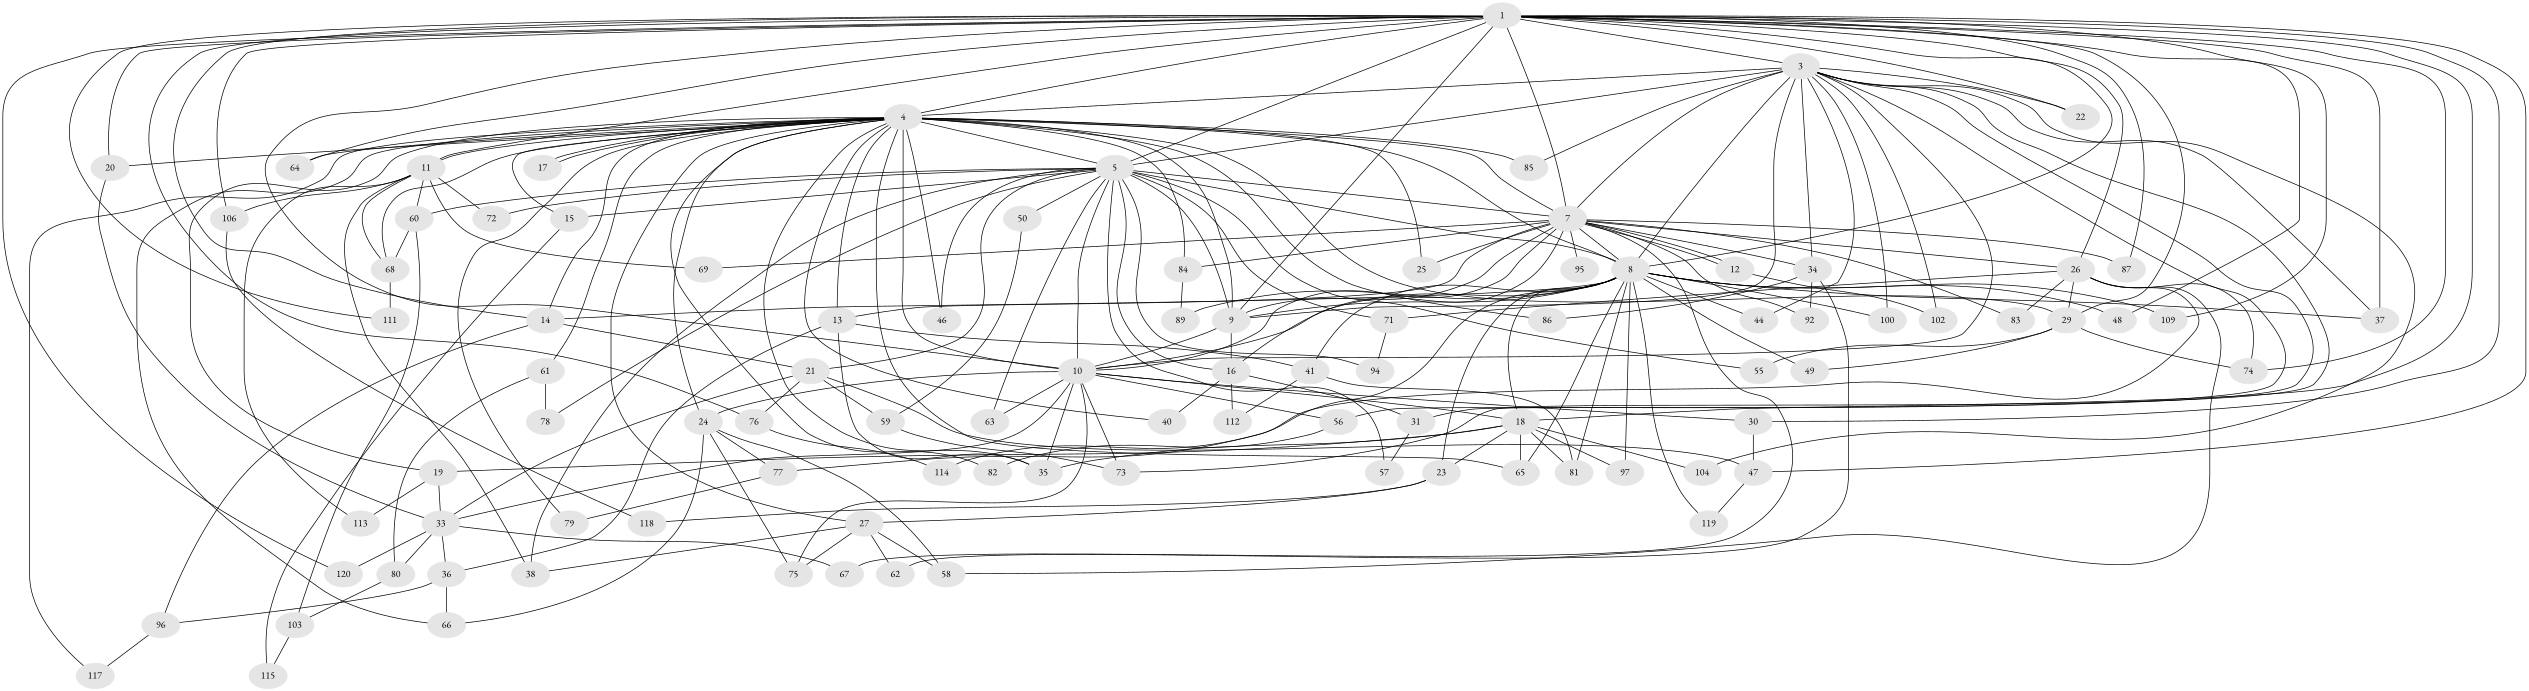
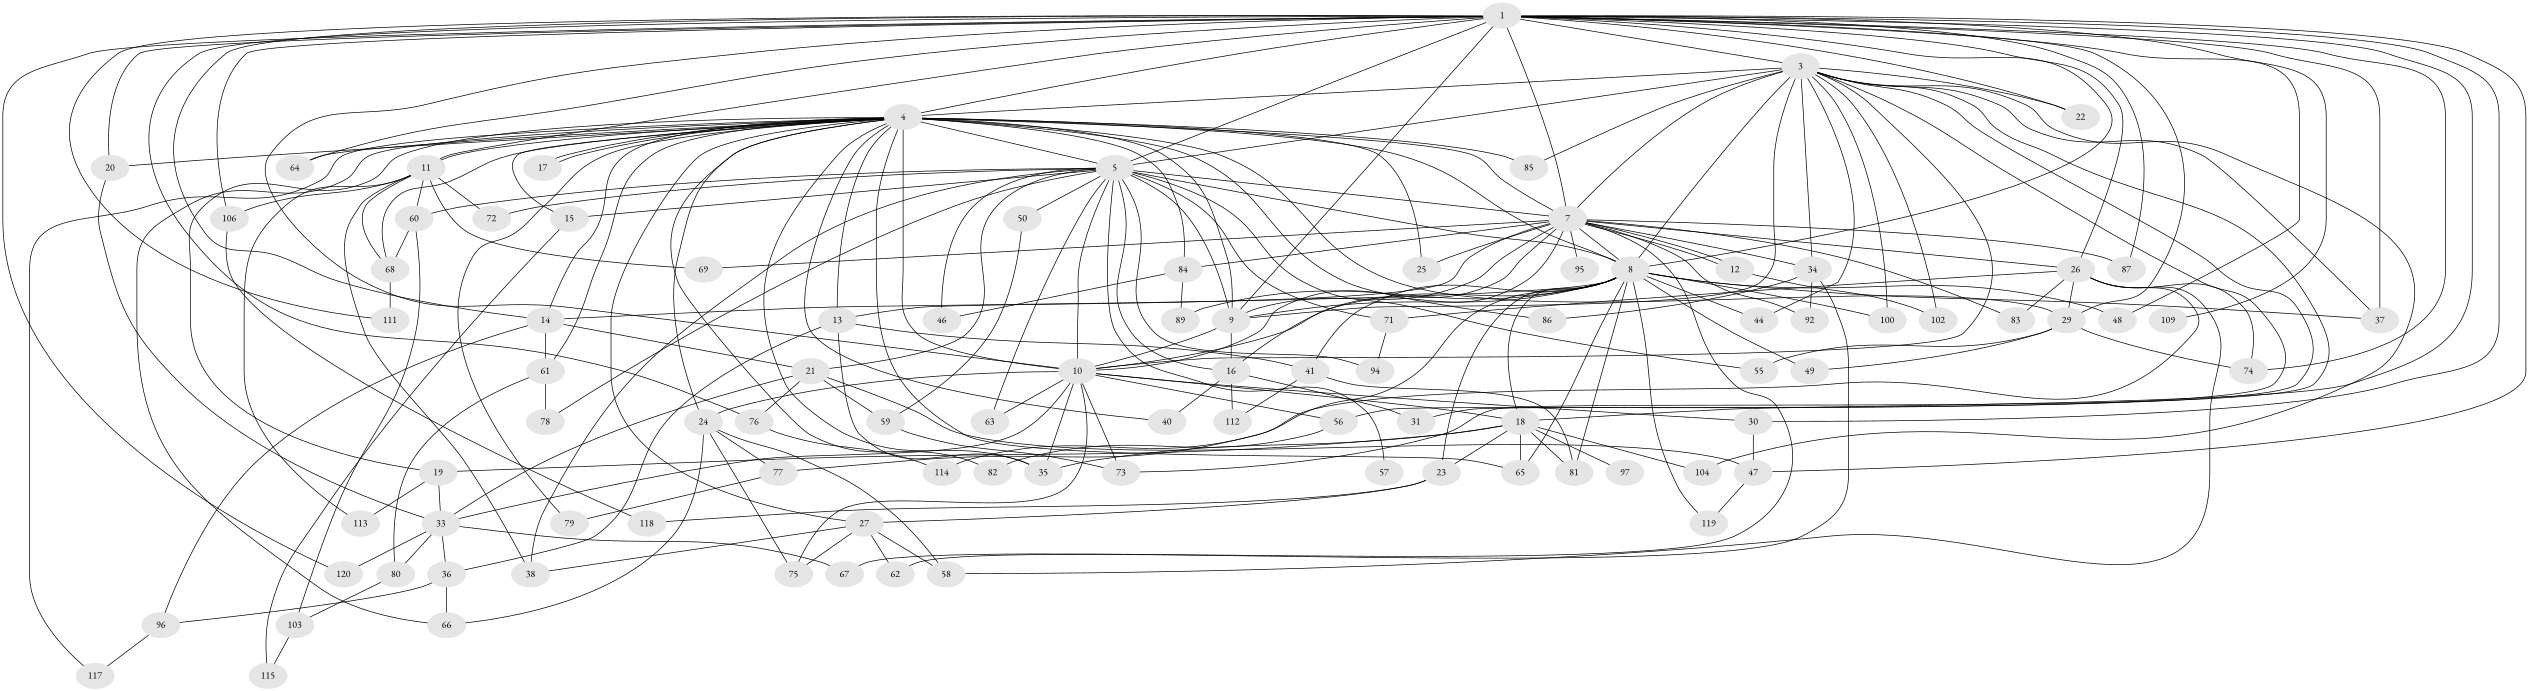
(926, 223) -> (1063, 295)
(2004, 285) -> none
none -> (545, 346)
(1628, 371) -> none
(1398, 451) -> none
